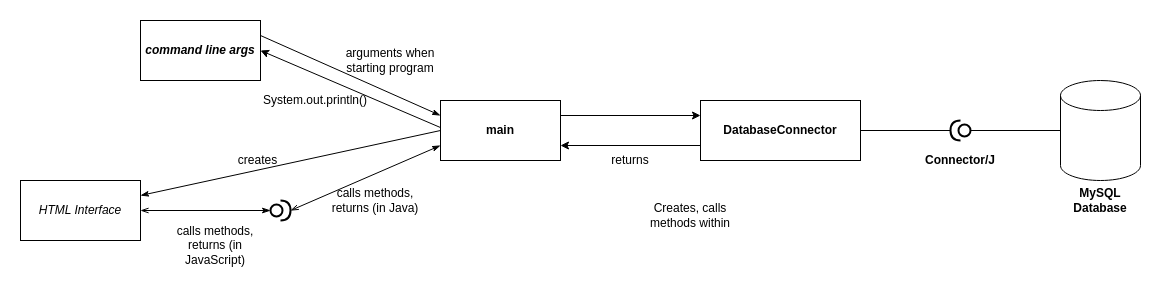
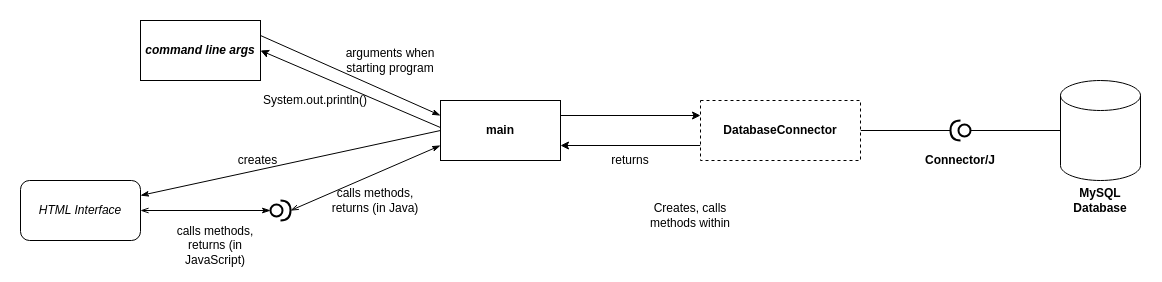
(781, 131) -> (781, 131)
(81, 211) -> (81, 211)
